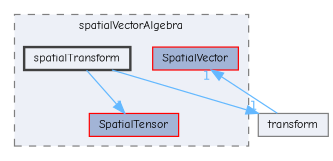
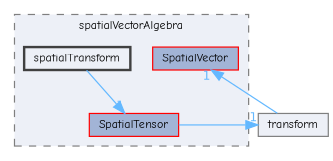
(179, 90) -> (212, 125)
